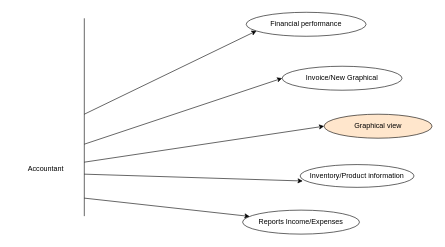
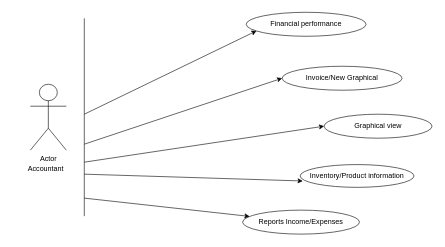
none -> (48, 117)
(378, 126) -> (378, 126)
